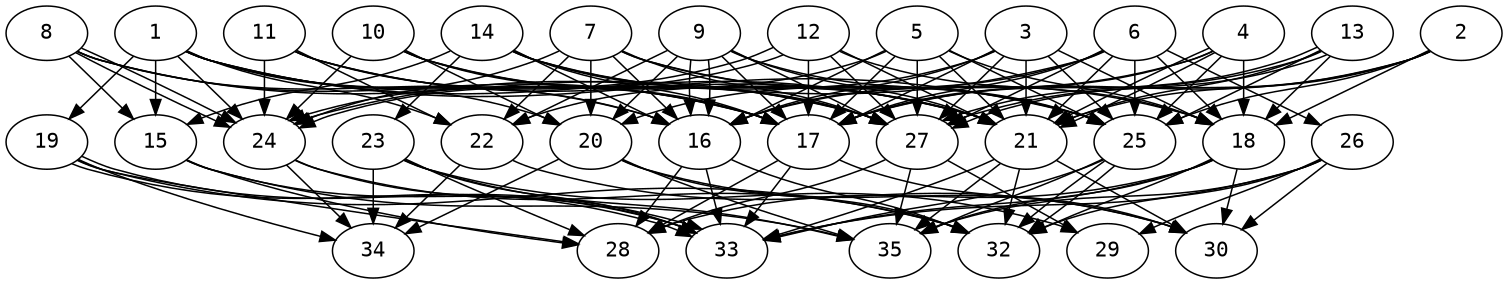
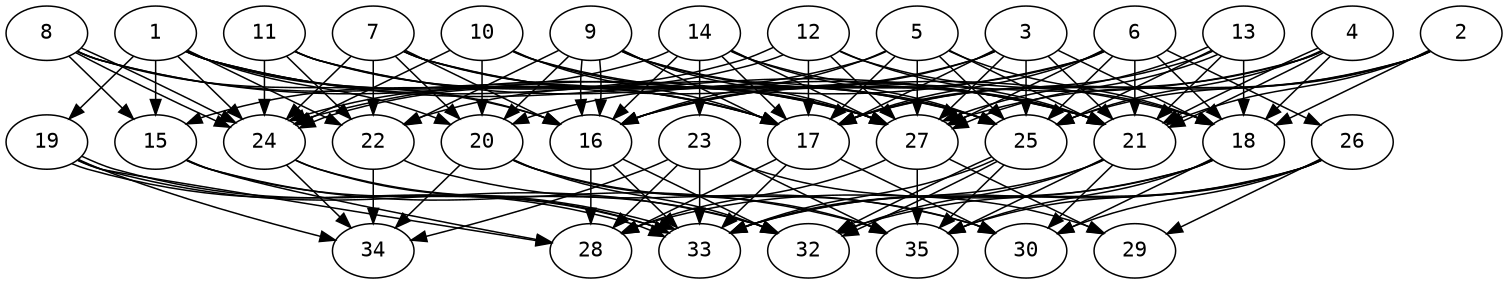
(1128, 194) -> none
